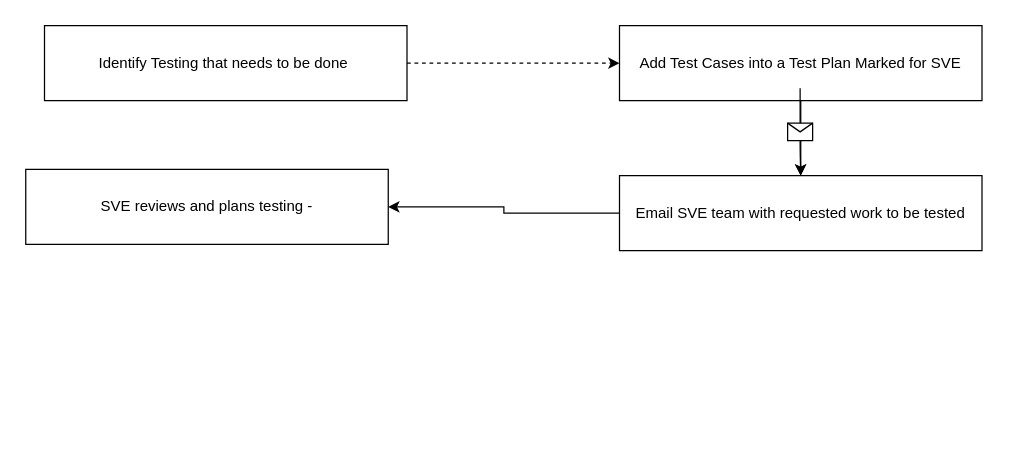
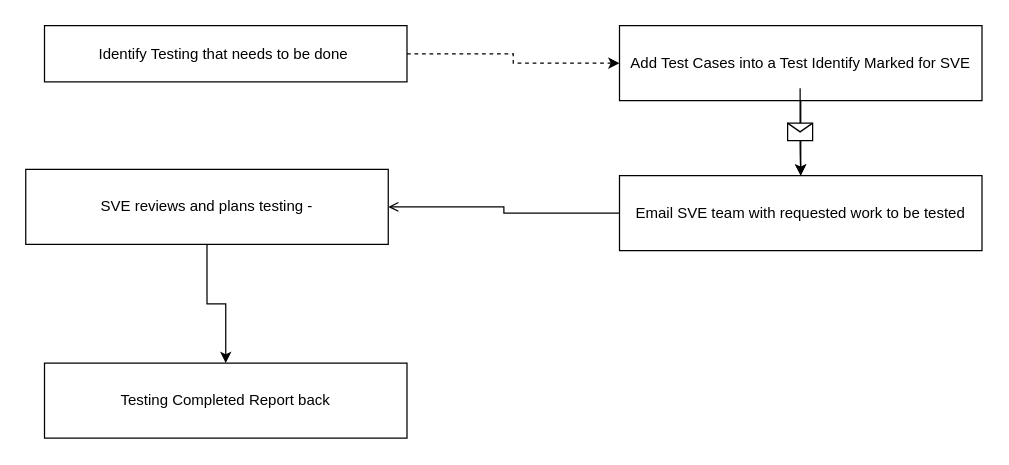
(226, 63) -> (226, 54)
(801, 63) -> (801, 63)
(398, 207) -> (396, 207)
none -> (212, 304)
none -> (226, 401)
